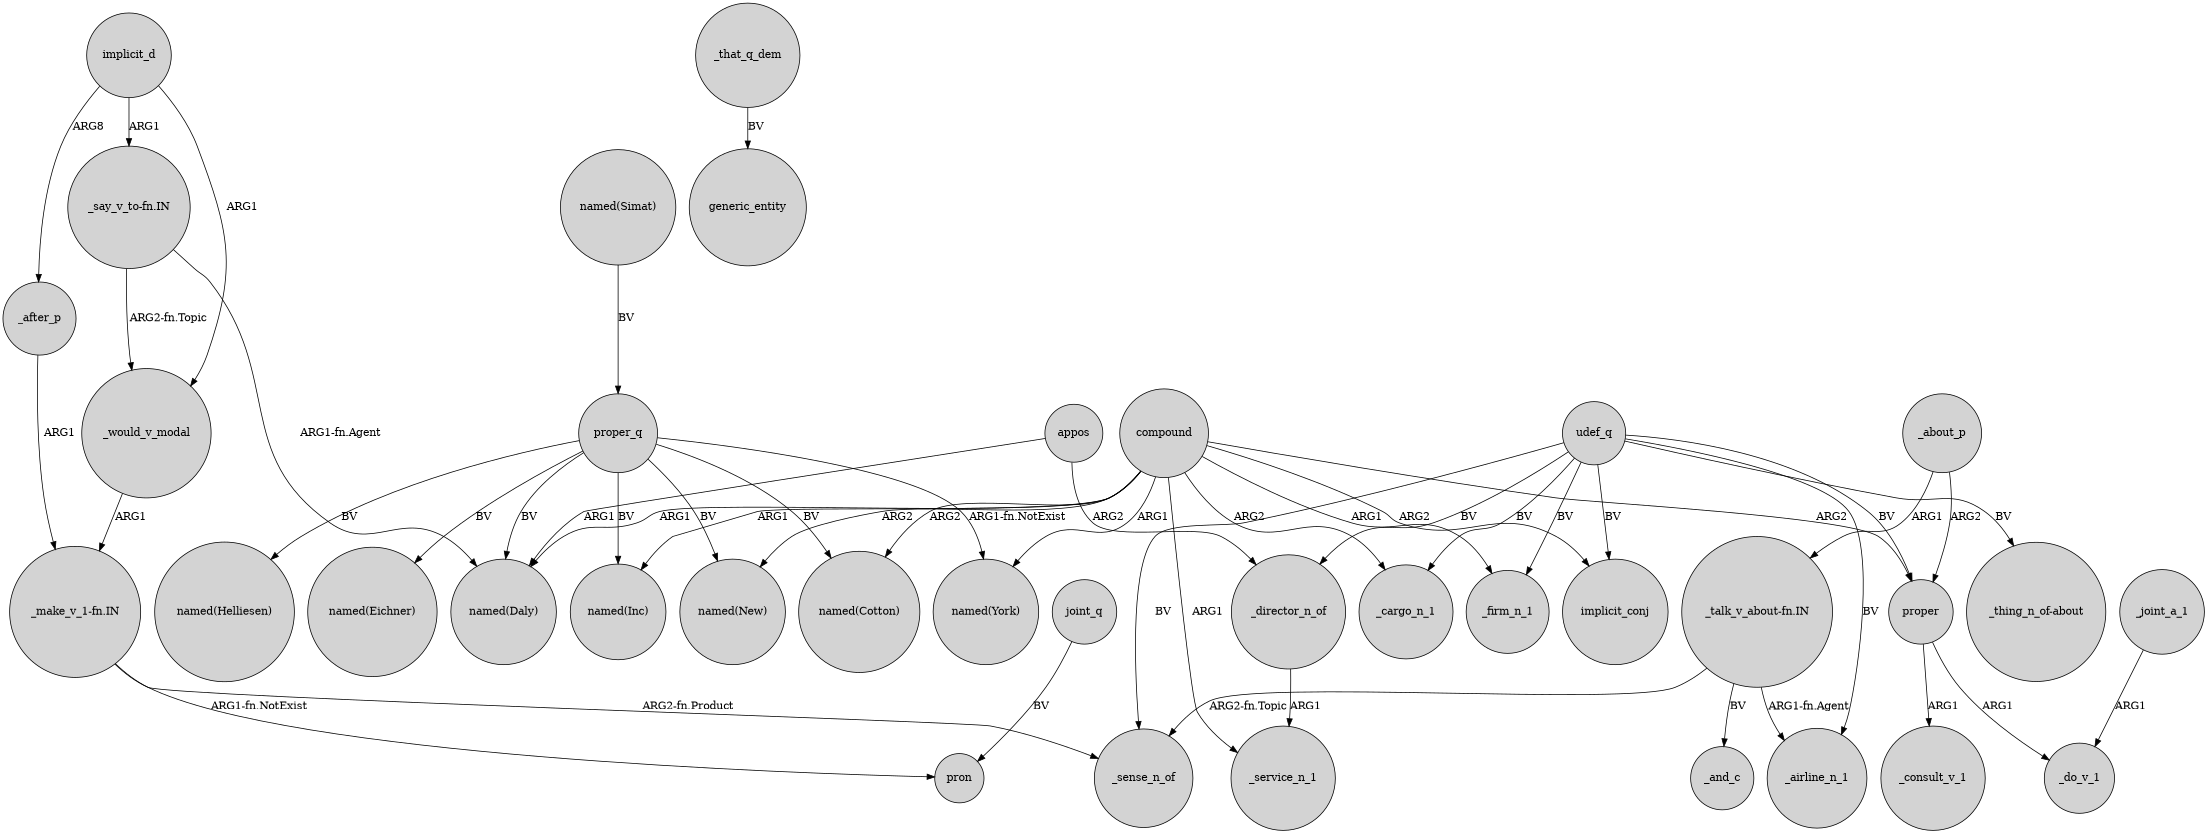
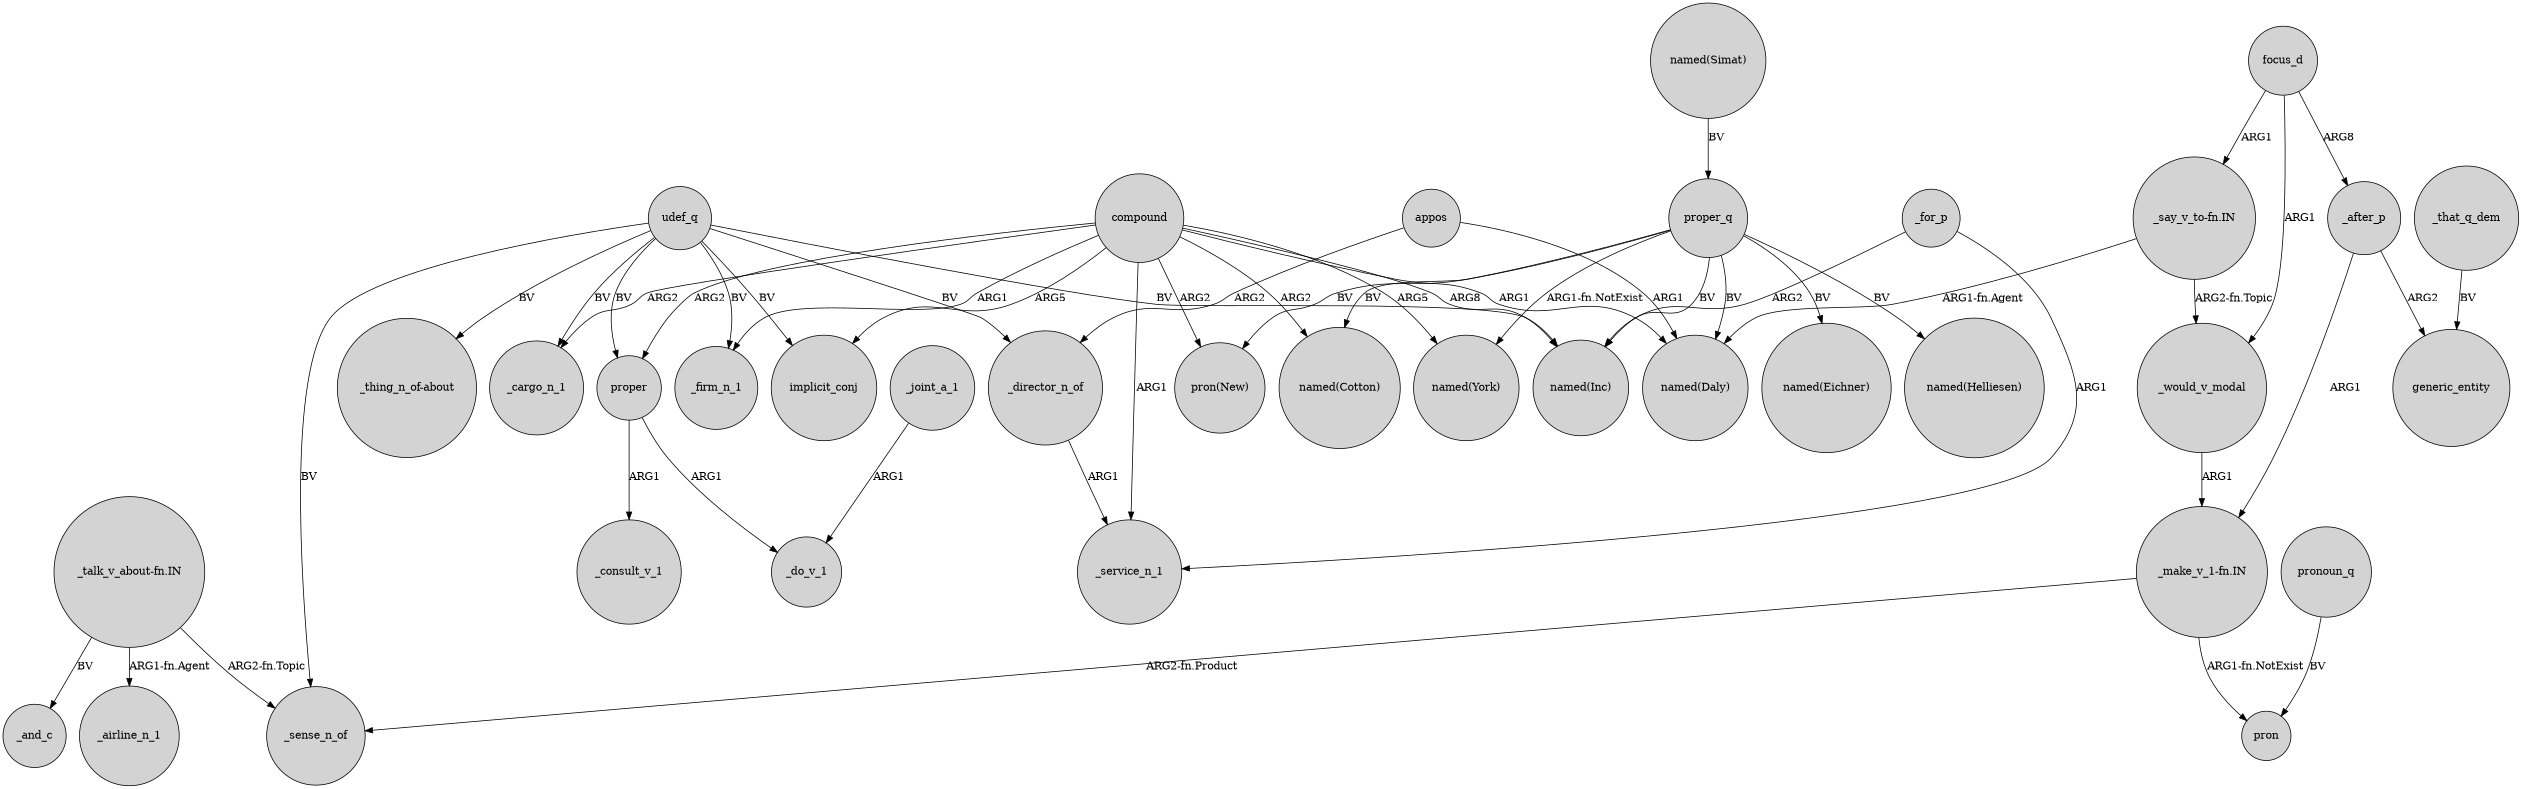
(129, 55) -> (2283, 61)
none -> (1931, 218)
none -> (2401, 290)
(1942, 433) -> none
(1842, 505) -> (1112, 298)
(773, 517) -> (1465, 299)
(1153, 517) -> (1413, 299)
(1415, 517) -> (1050, 299)
(733, 612) -> (1220, 388)
(1084, 612) -> (2326, 572)
